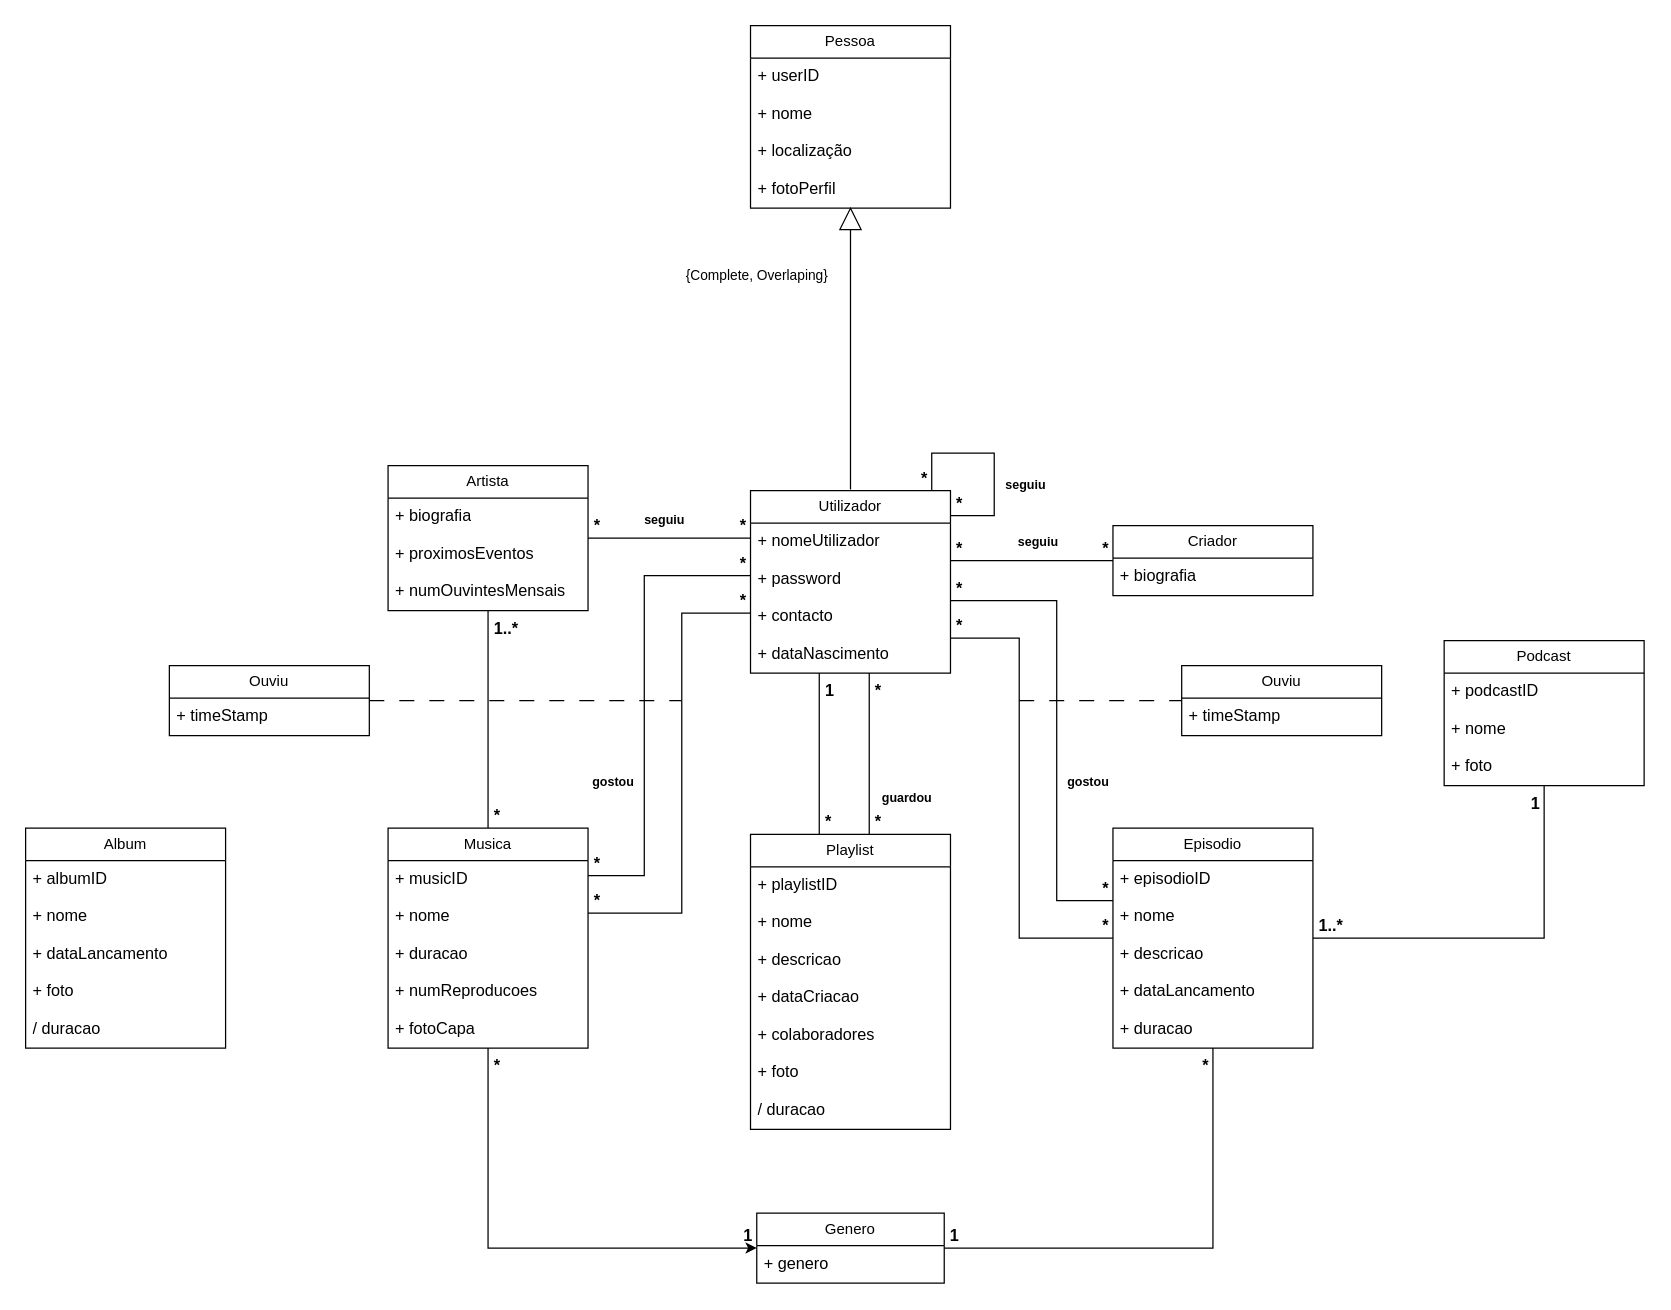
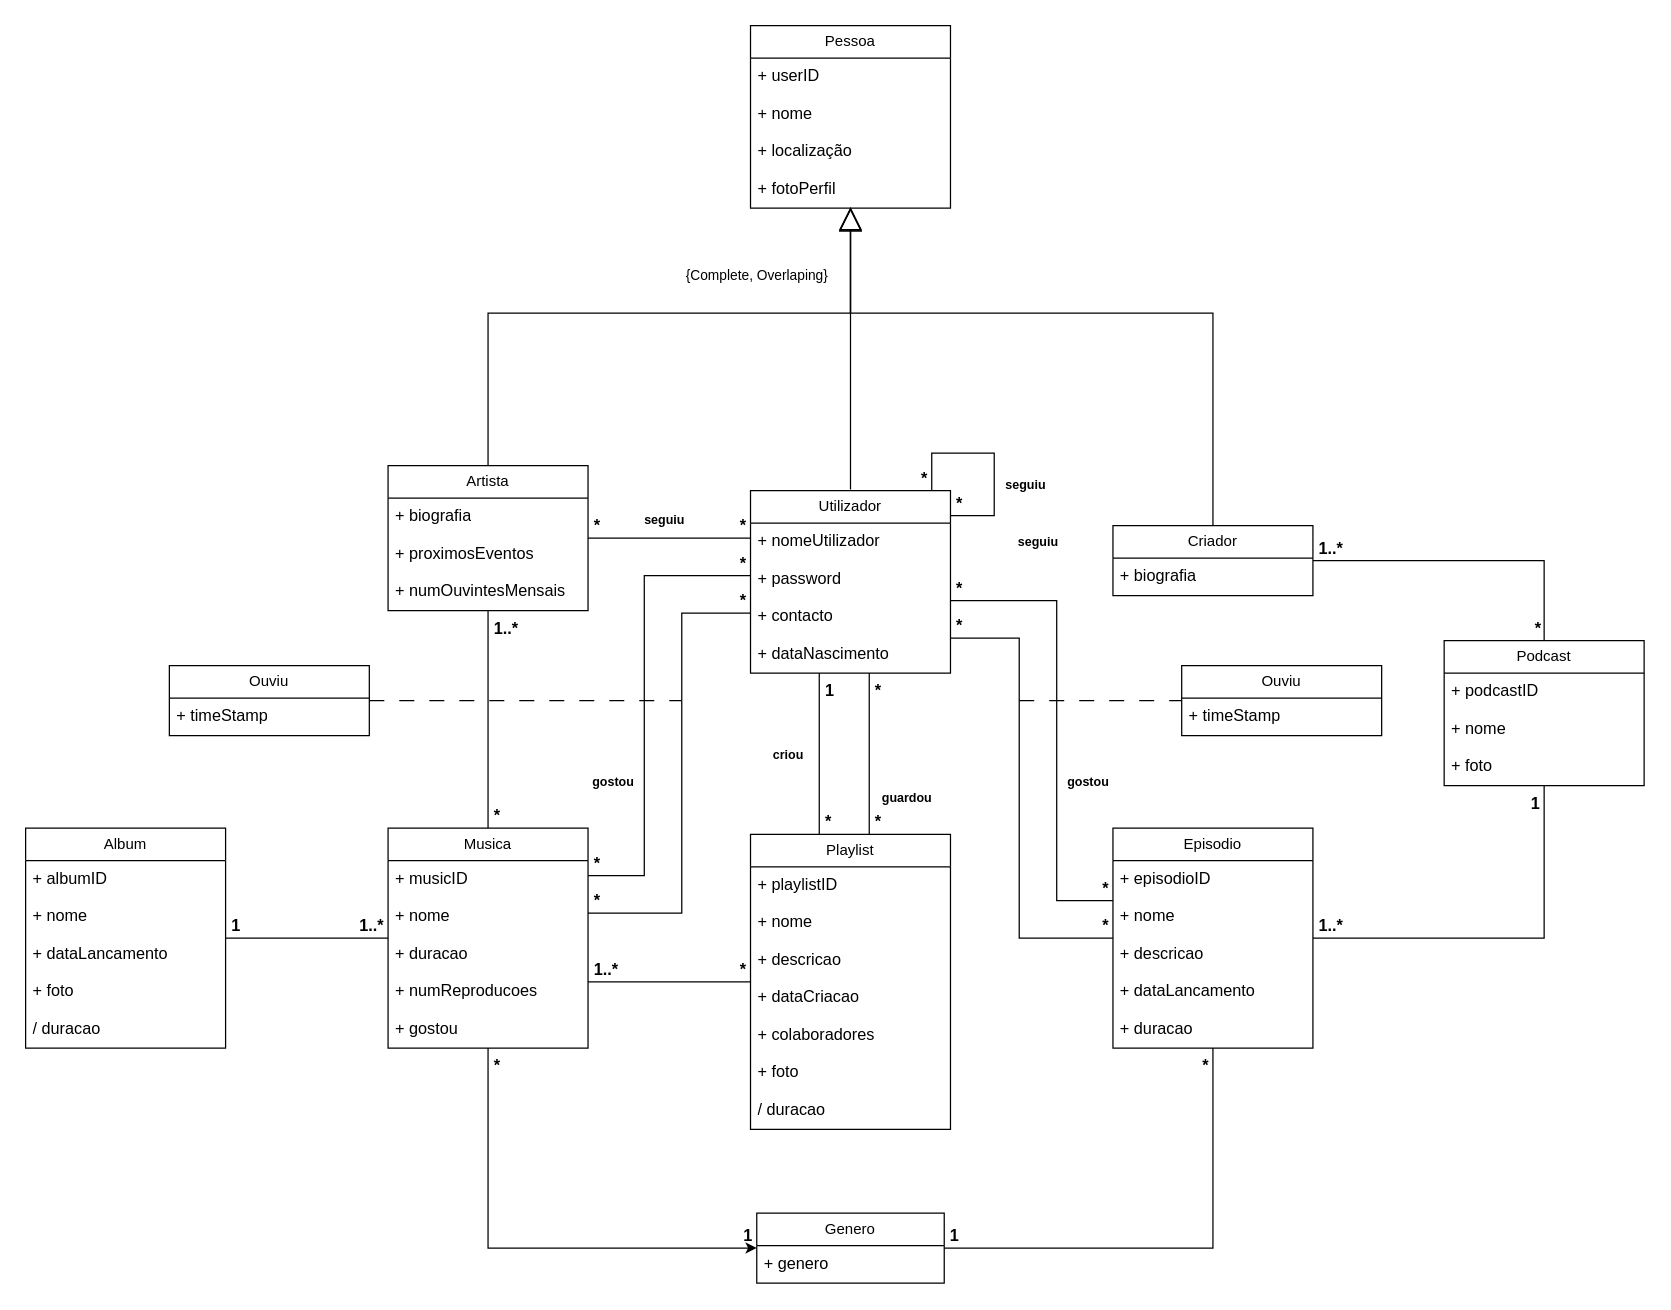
none -> (592, 313)
none -> (1137, 313)
(1032, 561) -> none
none -> (1467, 561)
none -> (788, 754)
none -> (307, 938)
none -> (669, 982)
(439, 1029) -> (430, 1029)
